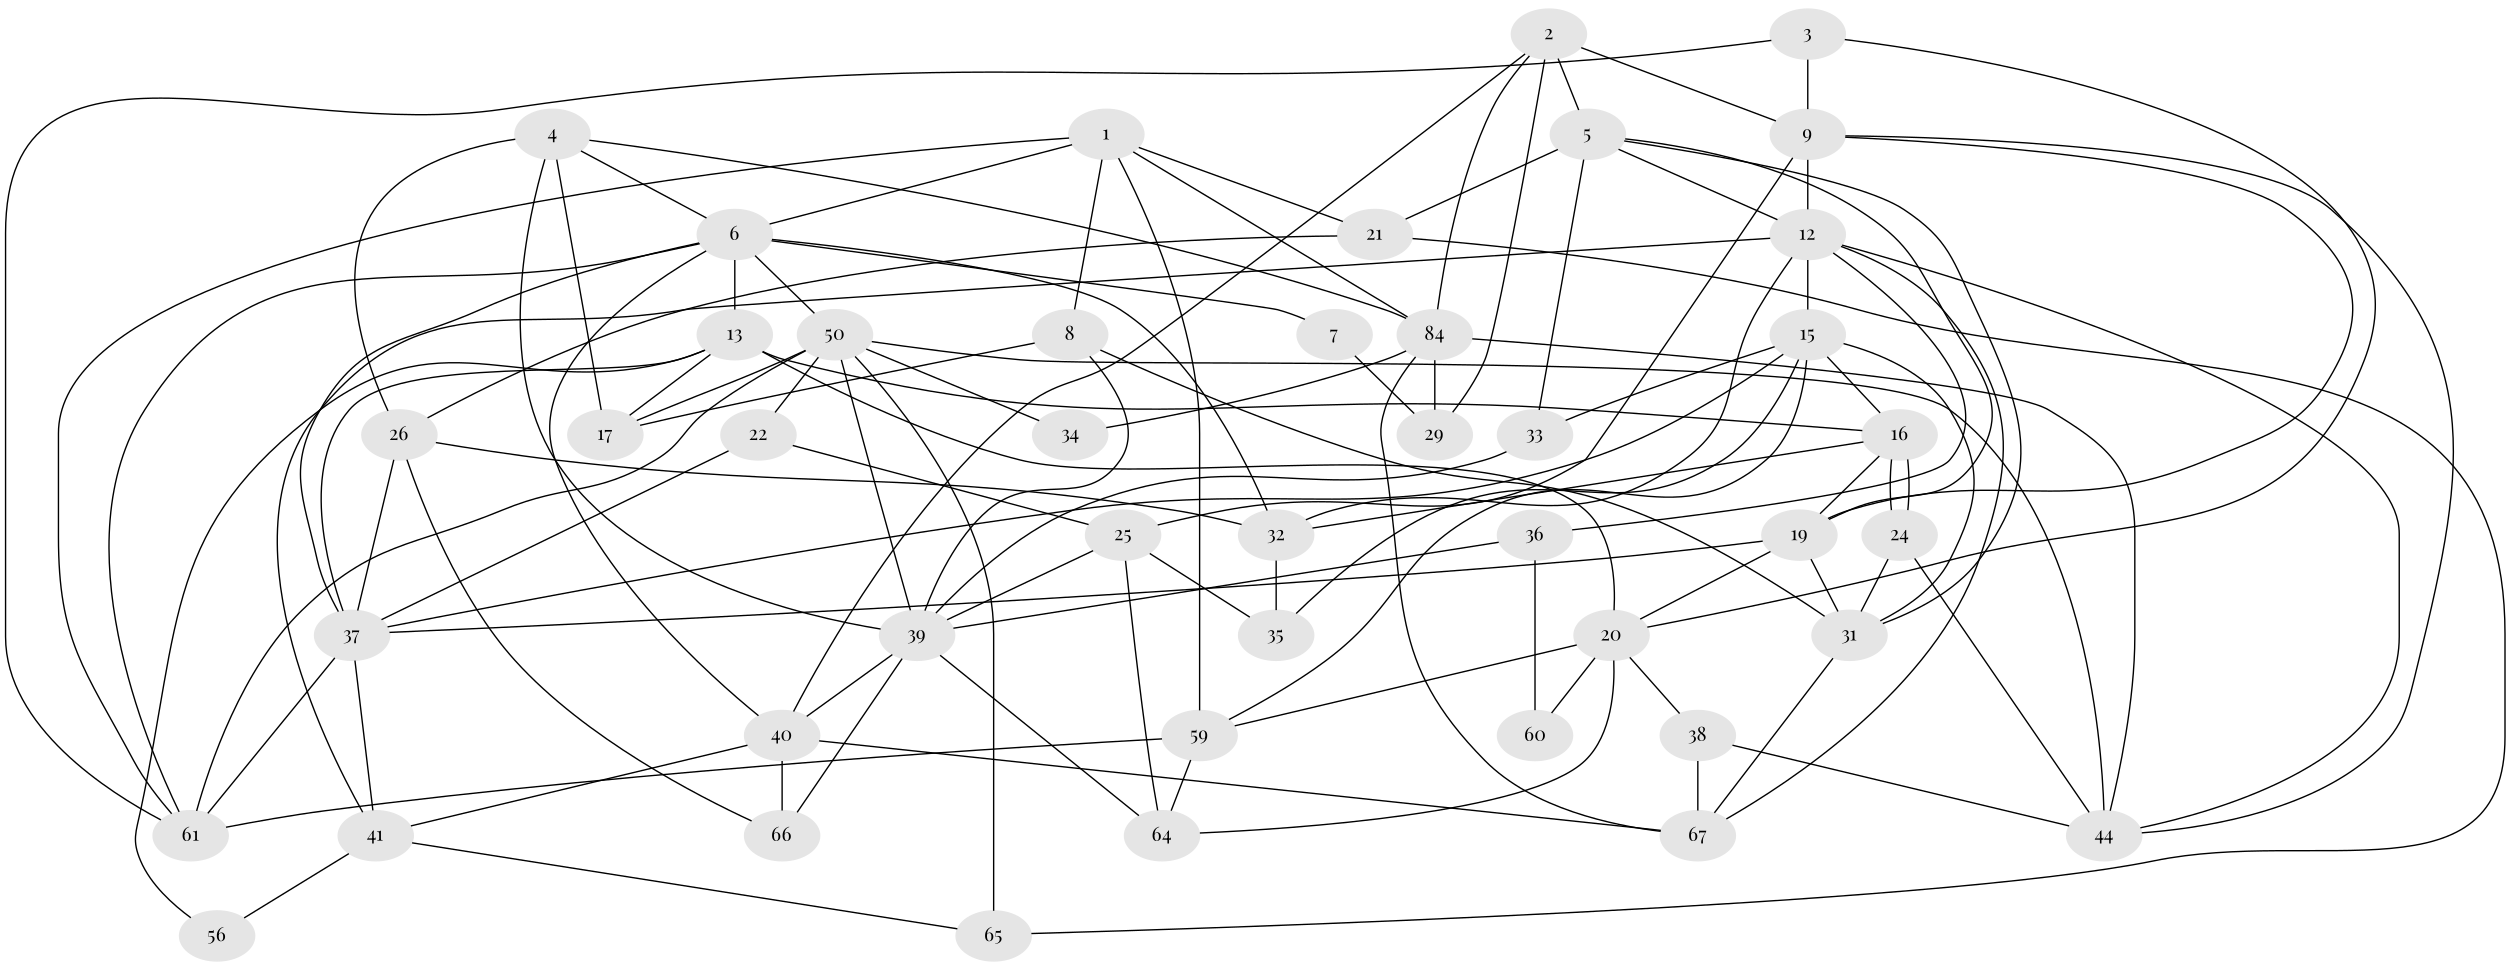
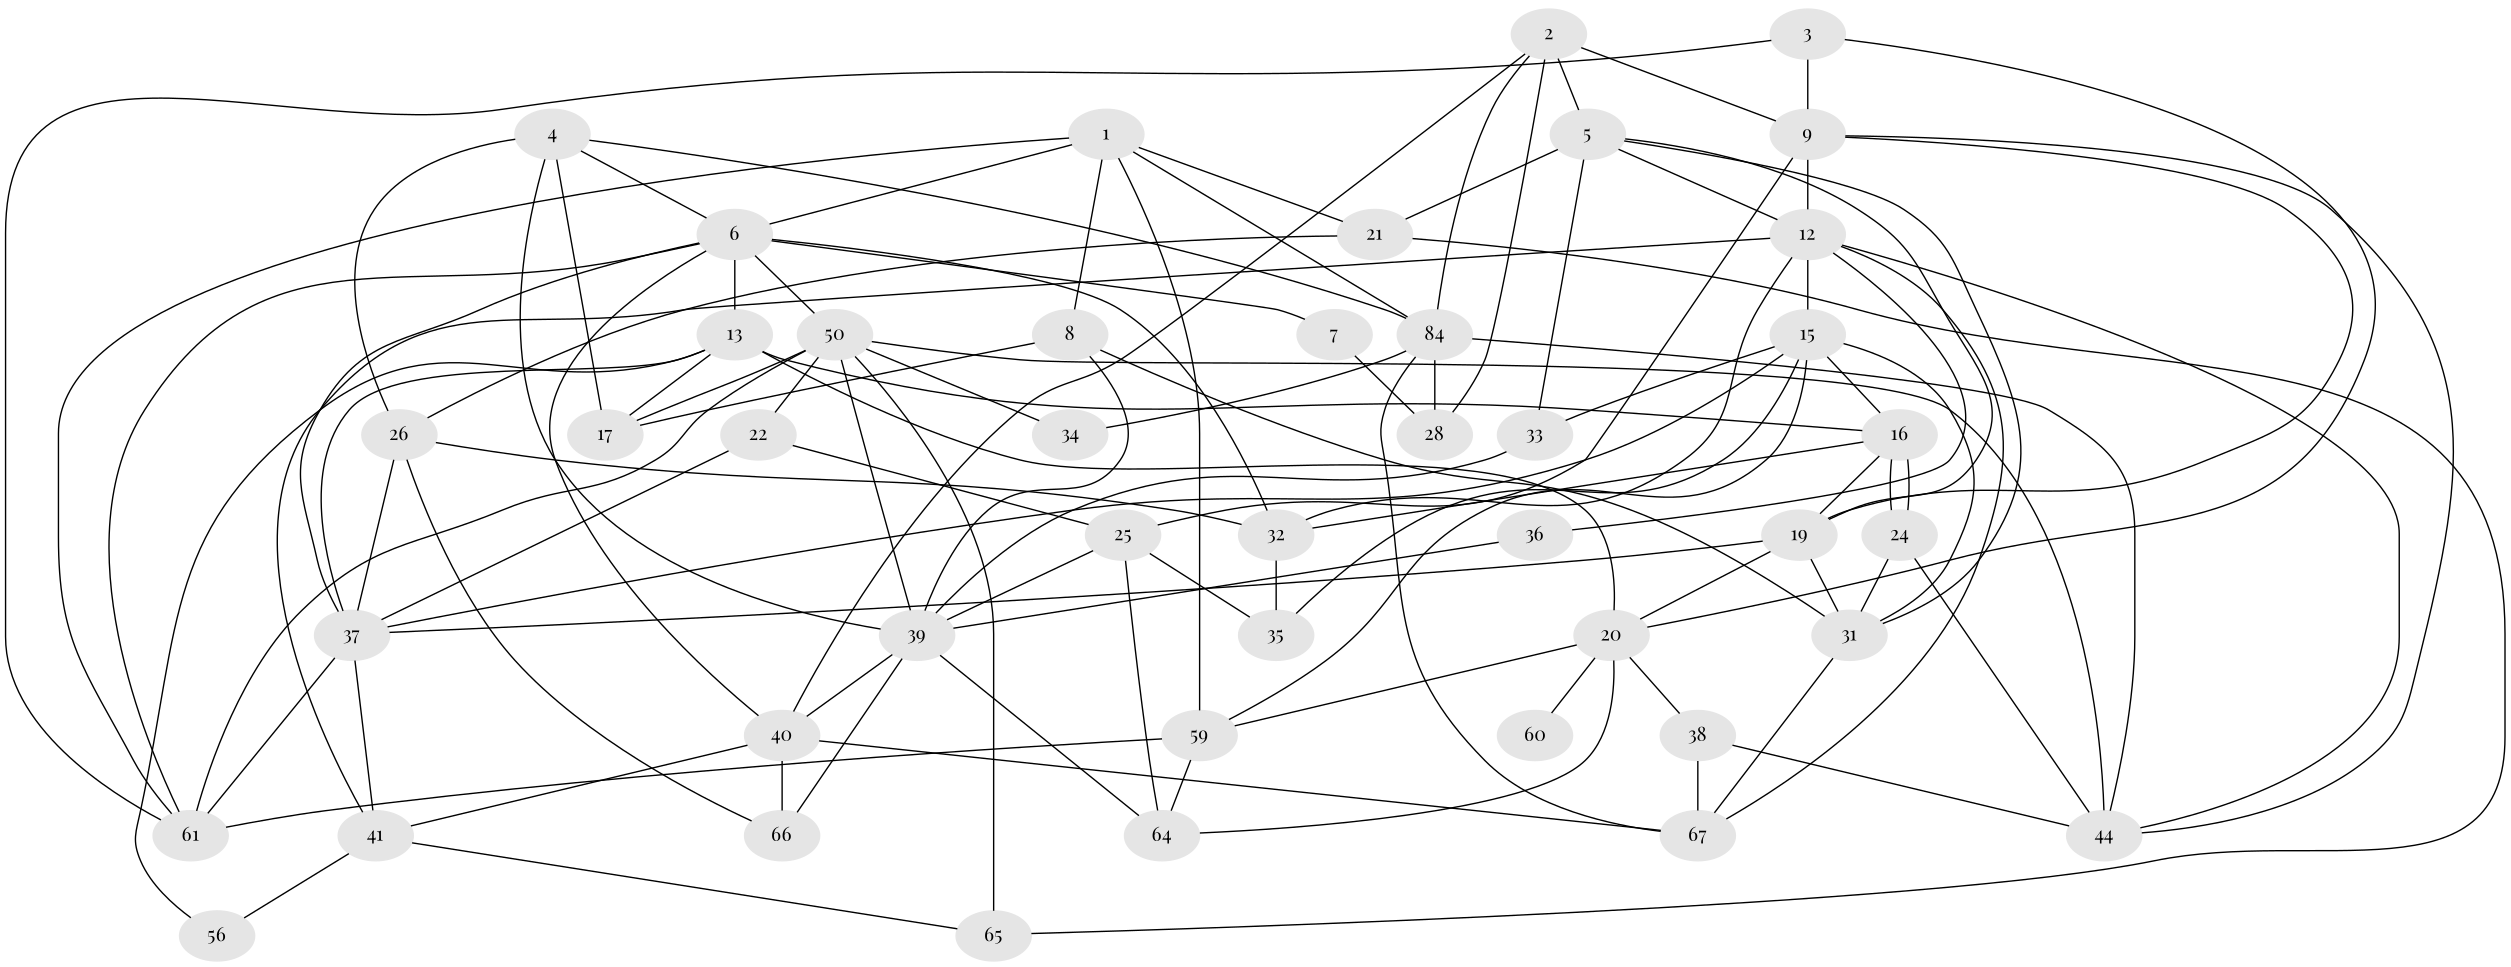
(1435, 435) -> (1435, 435)
(1535, 635) -> none
